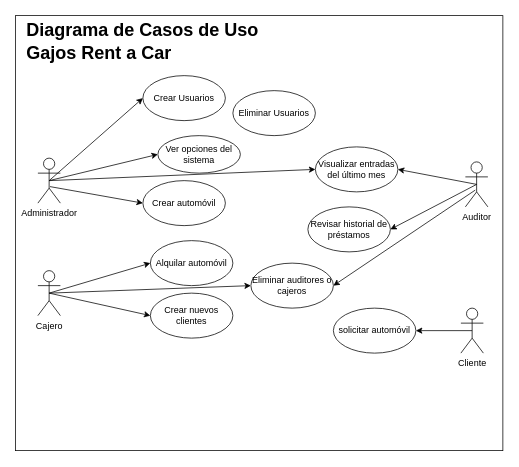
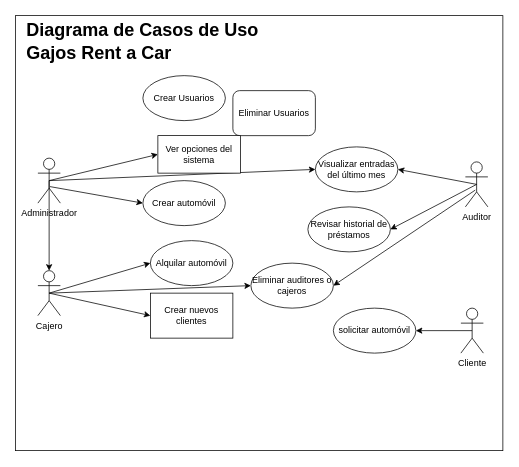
(274, 113) -> (274, 113)
(95, 140) -> (49, 264)
(199, 154) -> (199, 154)
(192, 315) -> (192, 315)
